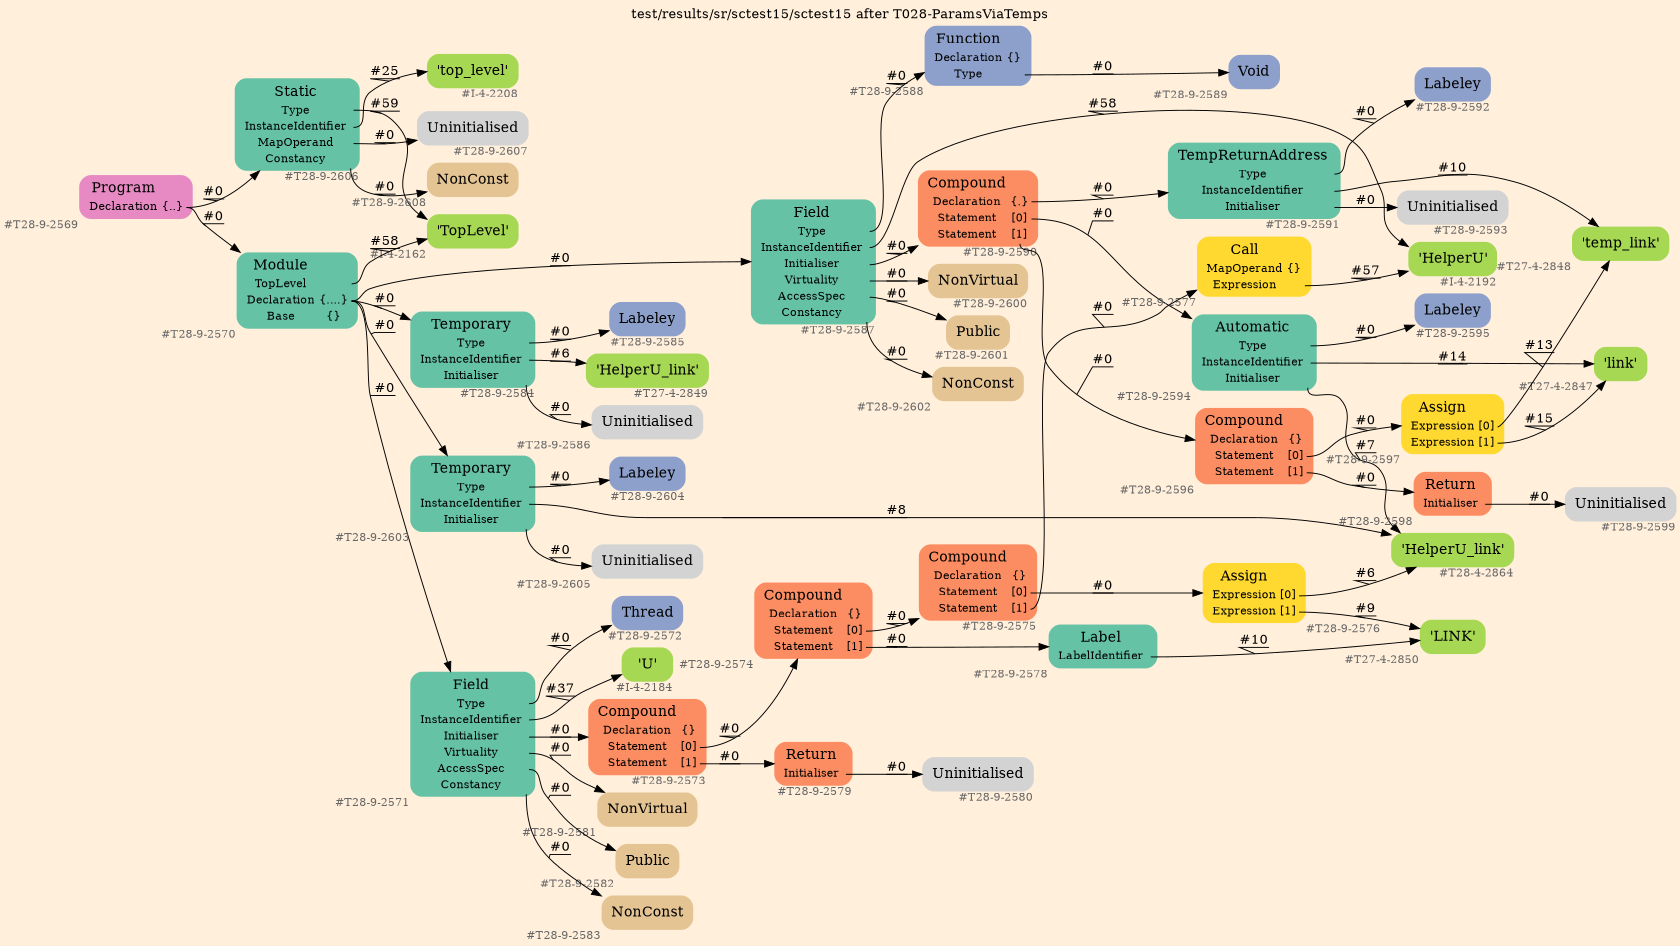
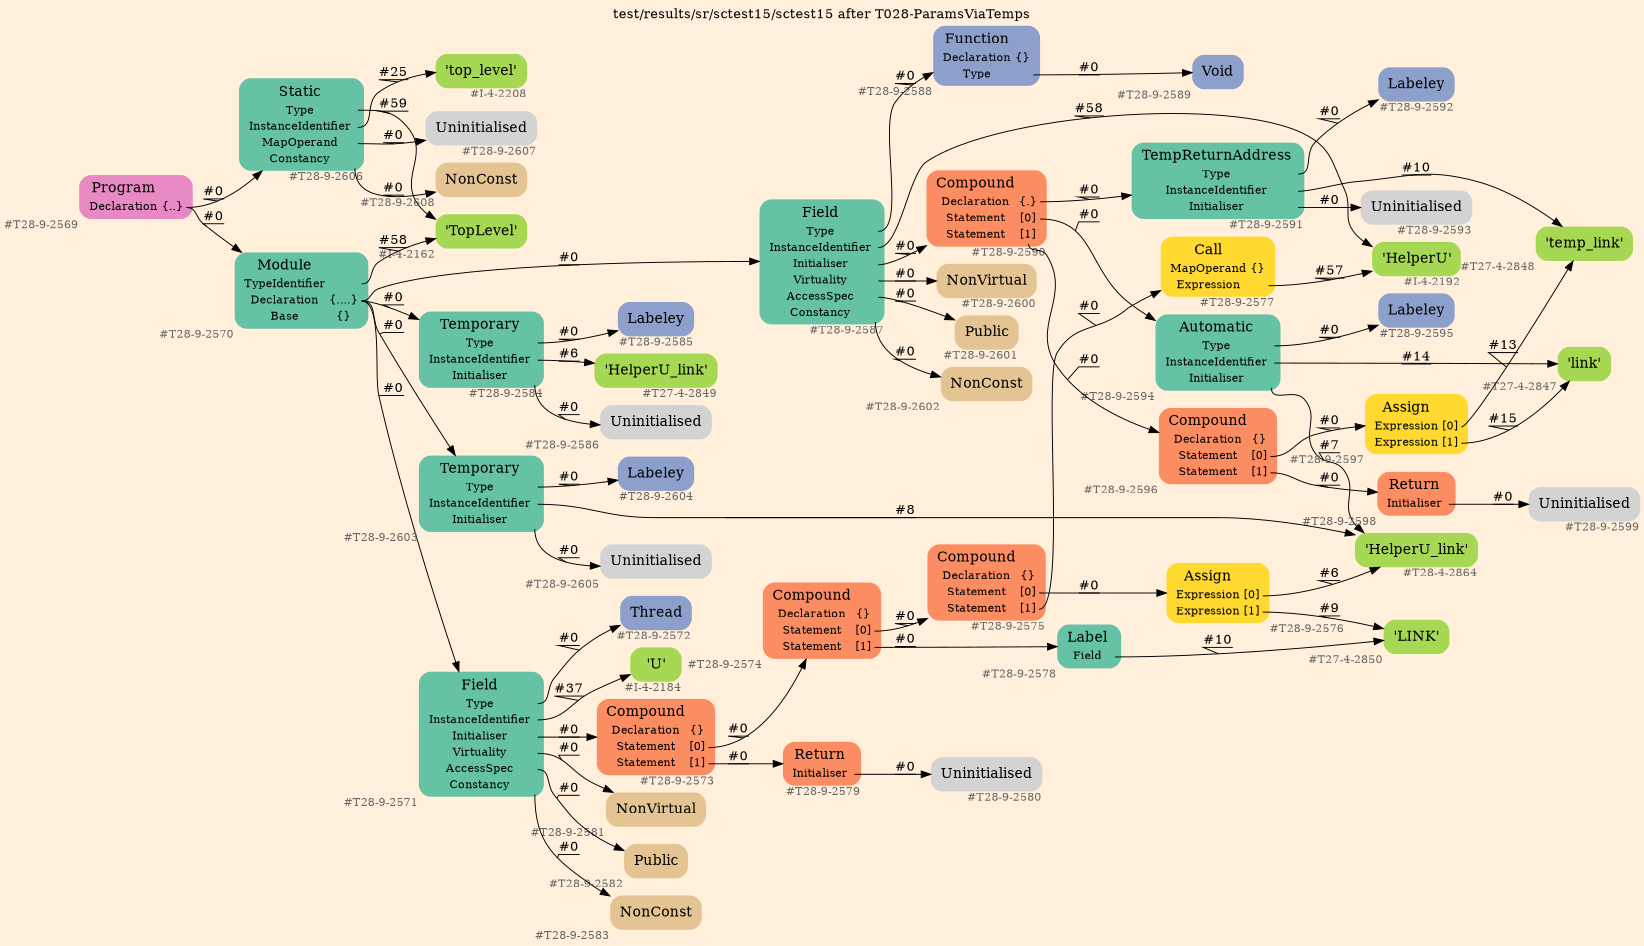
(281, 284) -> (285, 284)
(1101, 656) -> (1088, 656)
